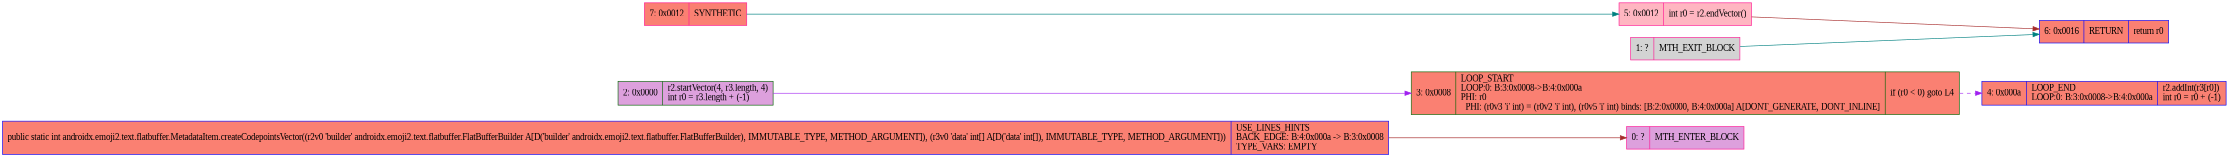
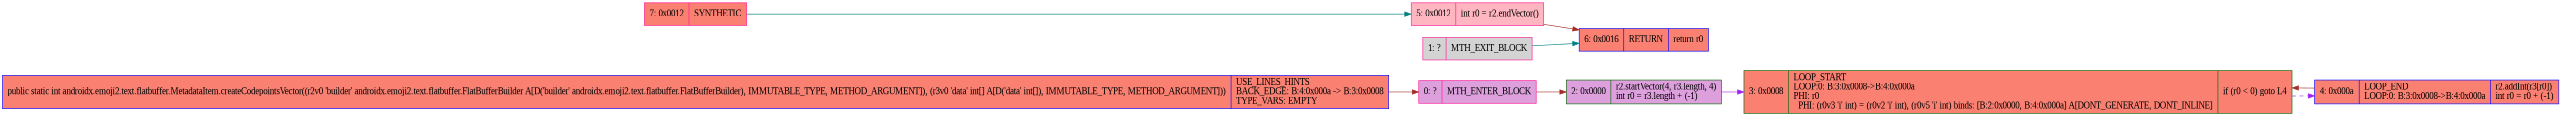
none -> (2307, 88)
none -> (1548, 92)
